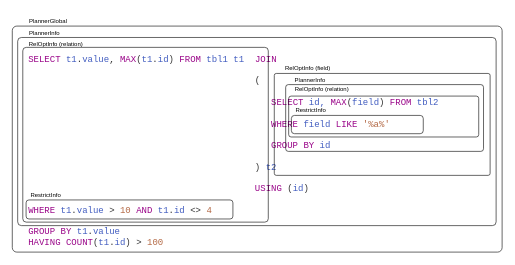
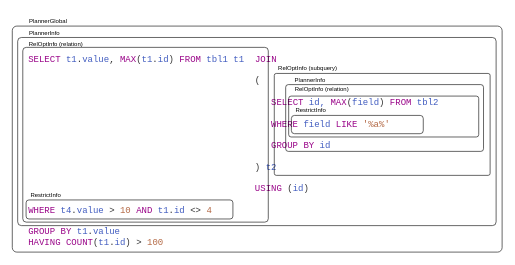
(308, 68) -> (308, 68)
(130, 152) -> (130, 152)
